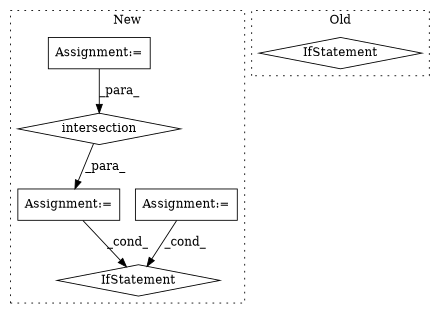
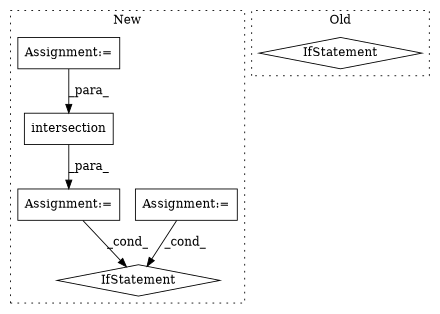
(99, 129) -> (69, 129)
